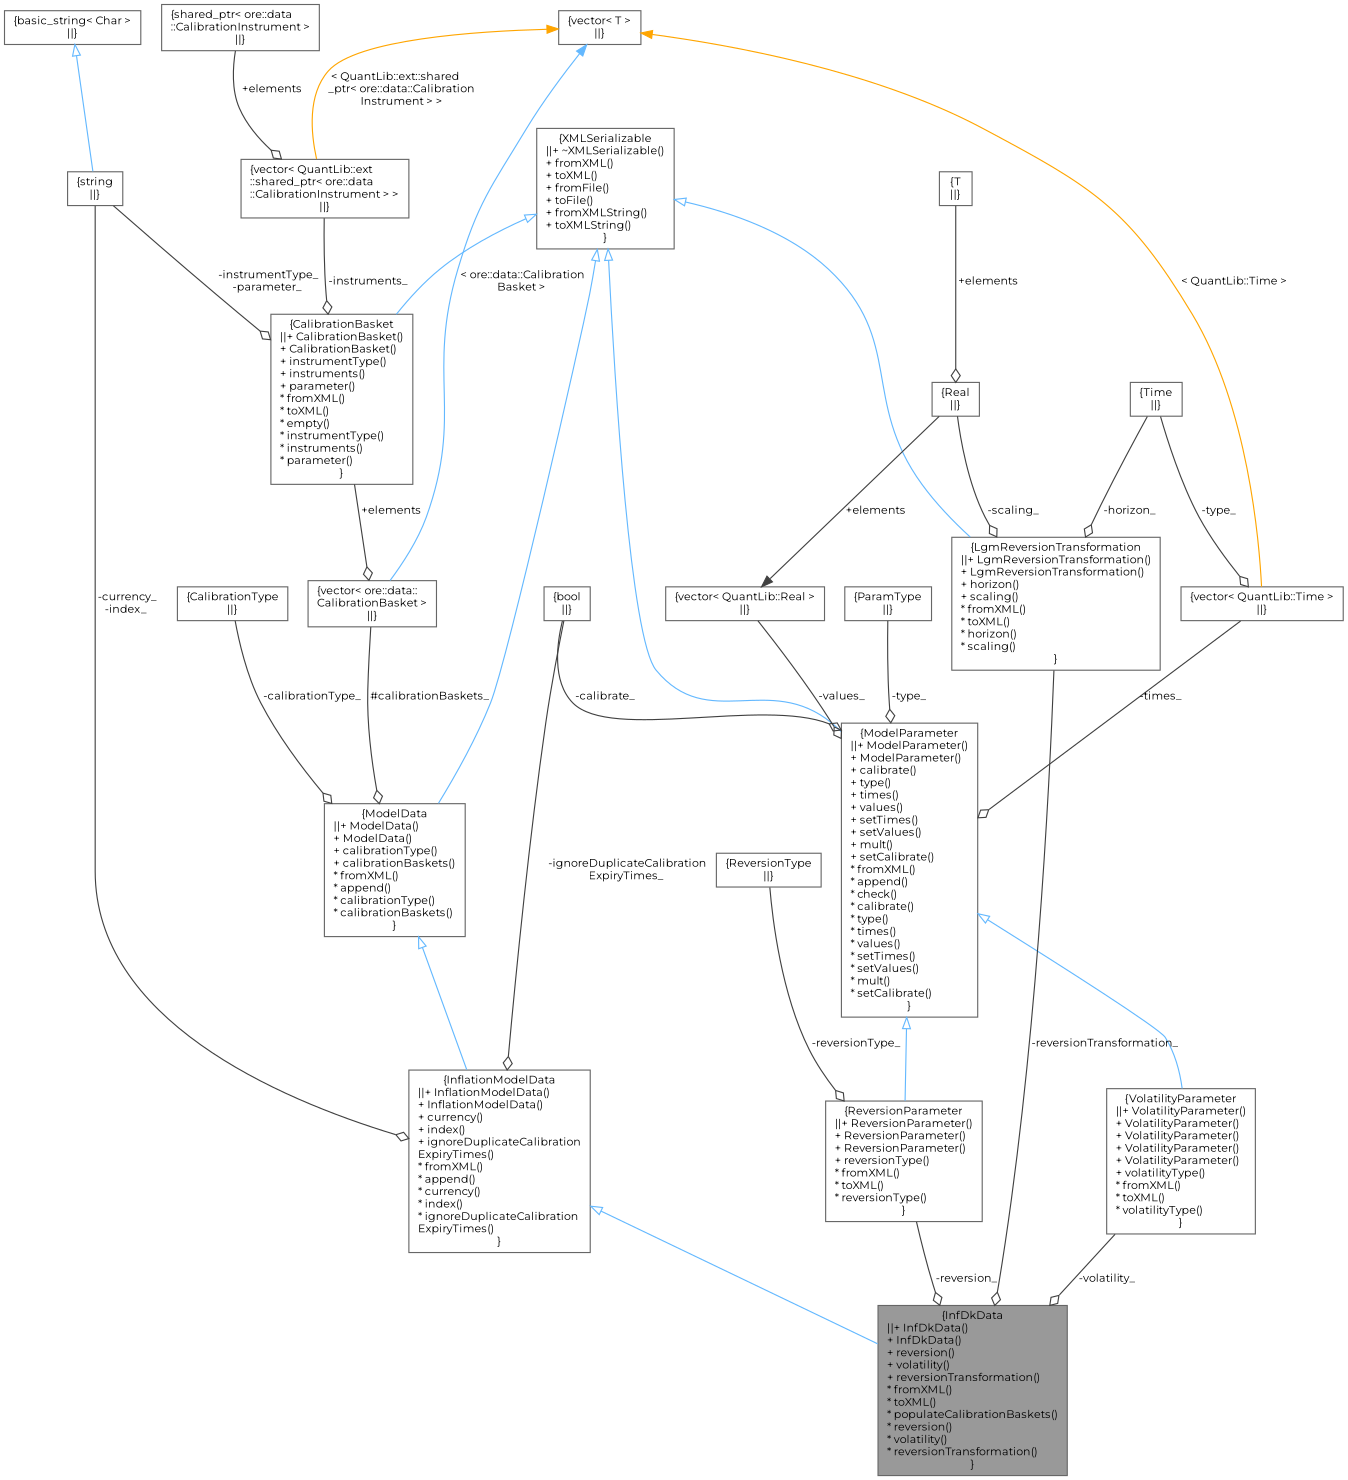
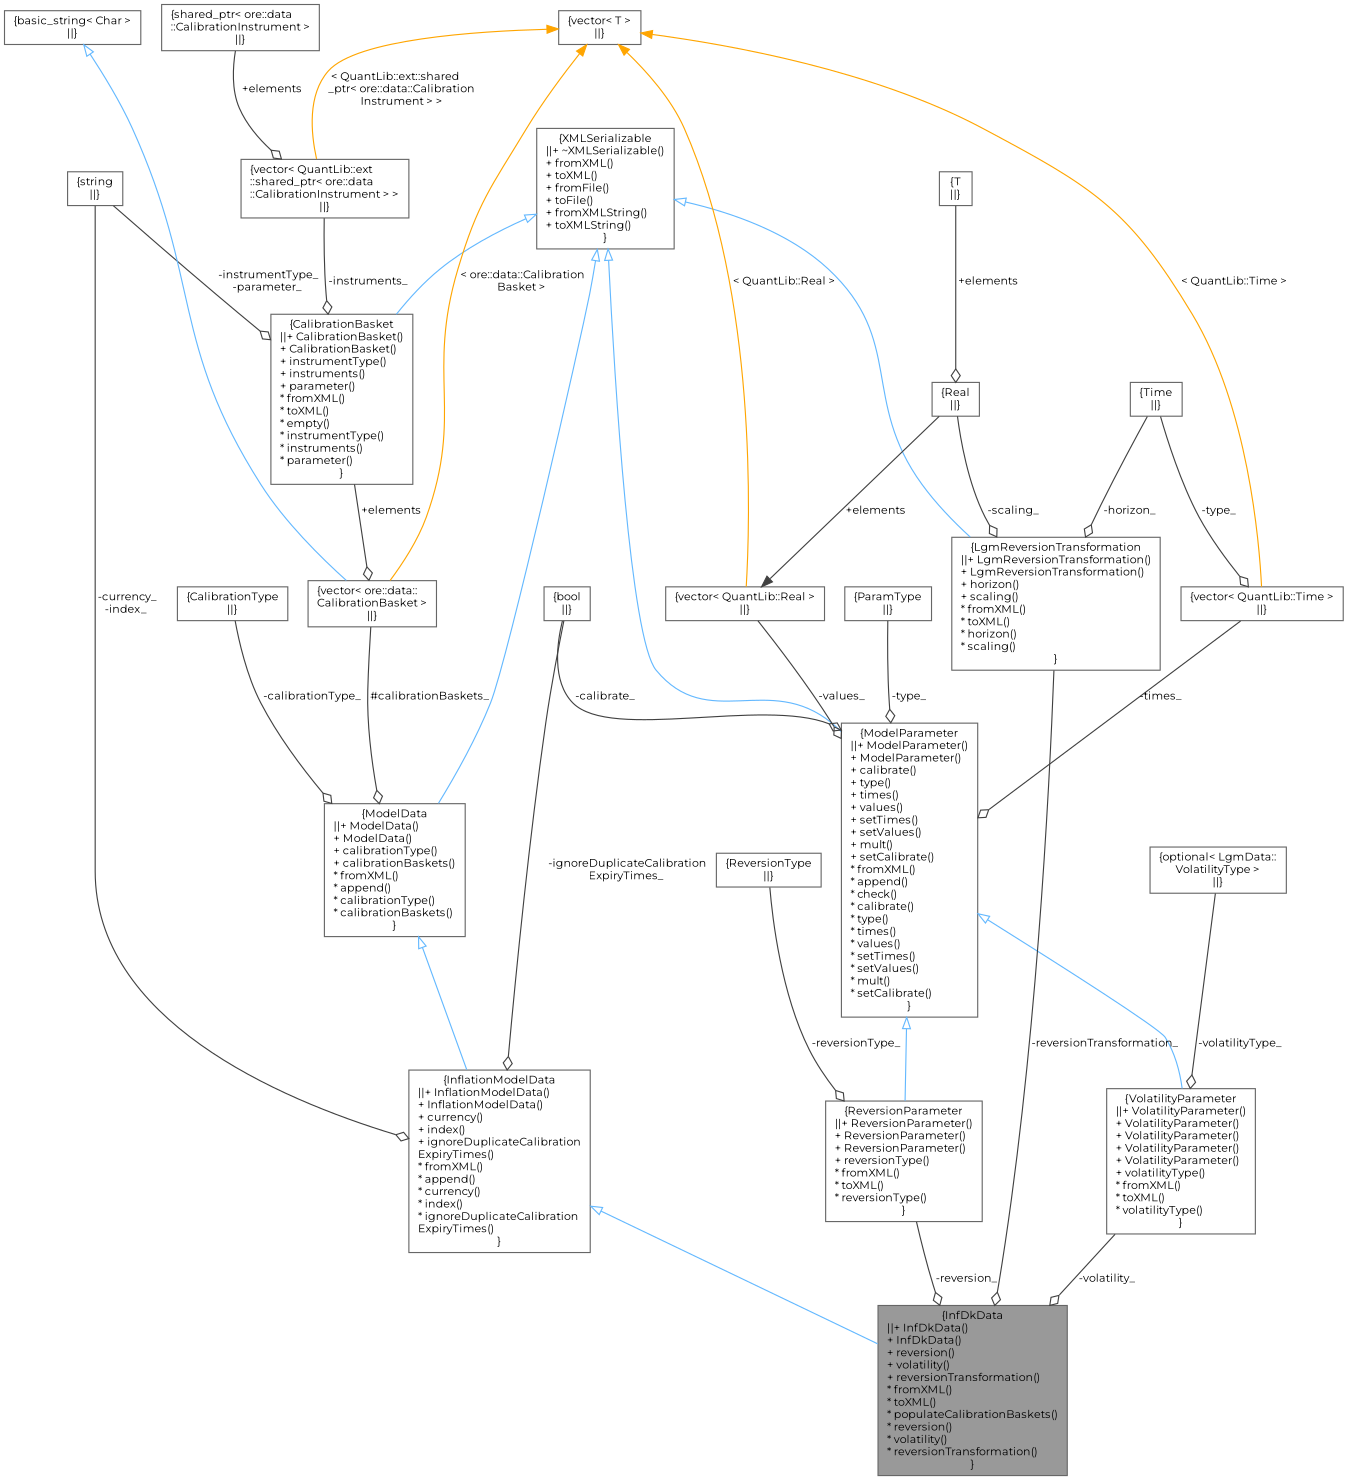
(85, 114) -> (194, 331)
(449, 306) -> (449, 306)
none -> (733, 307)
none -> (1218, 870)
